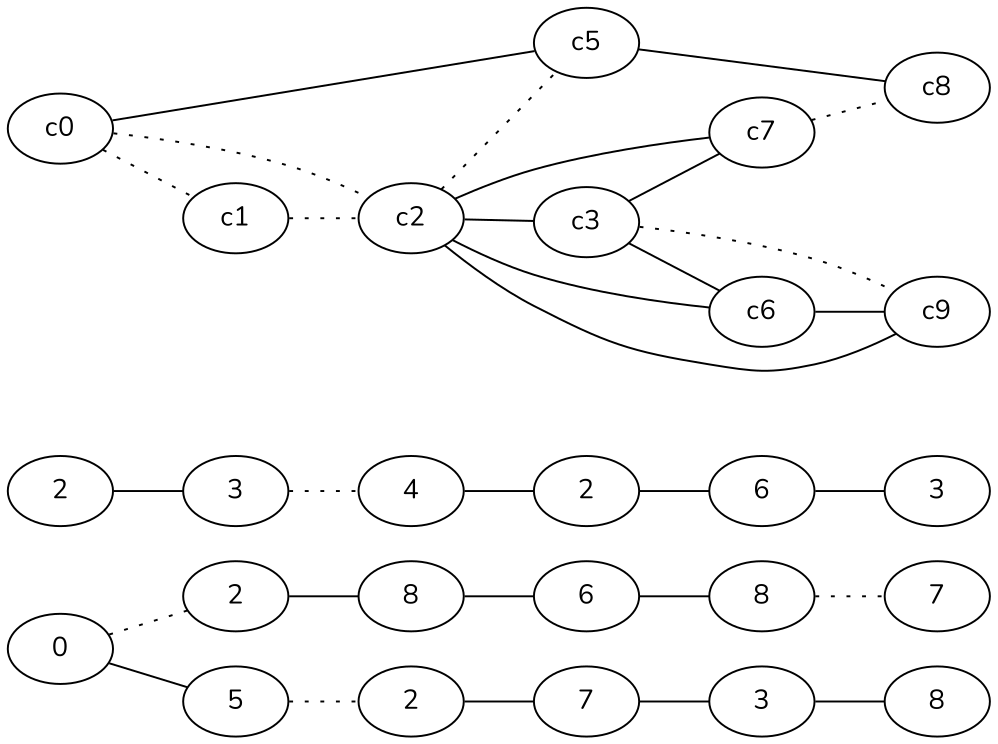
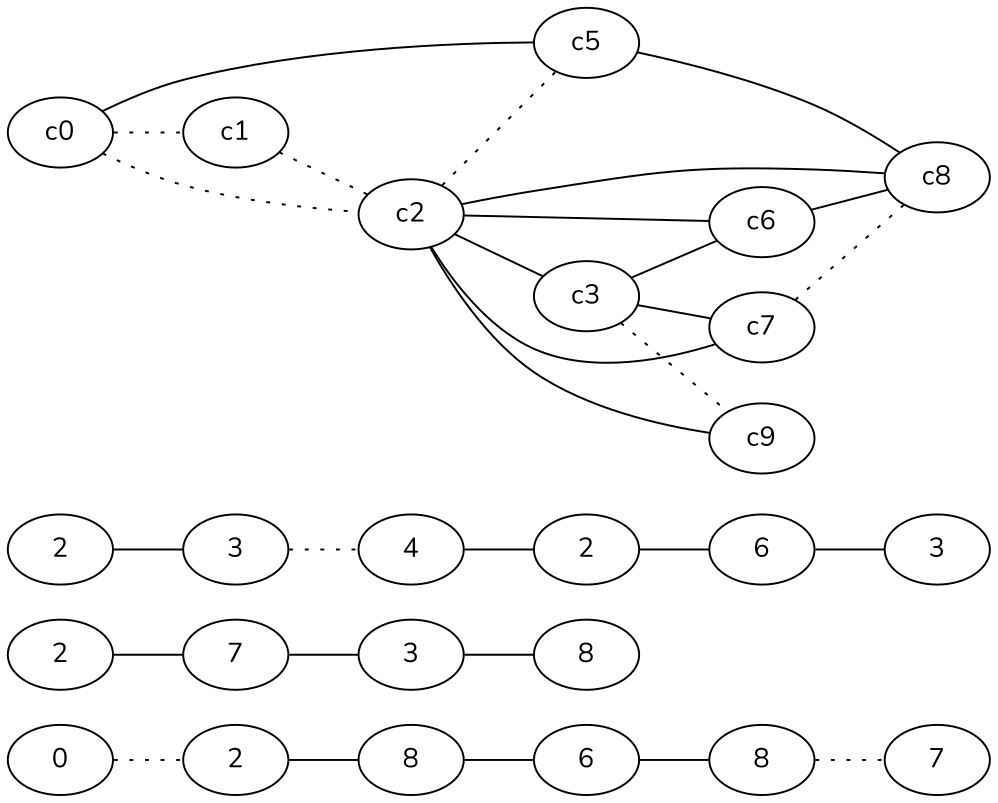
none -> (672, 172)
(850, 312) -> (850, 200)
(236, 702) -> none
